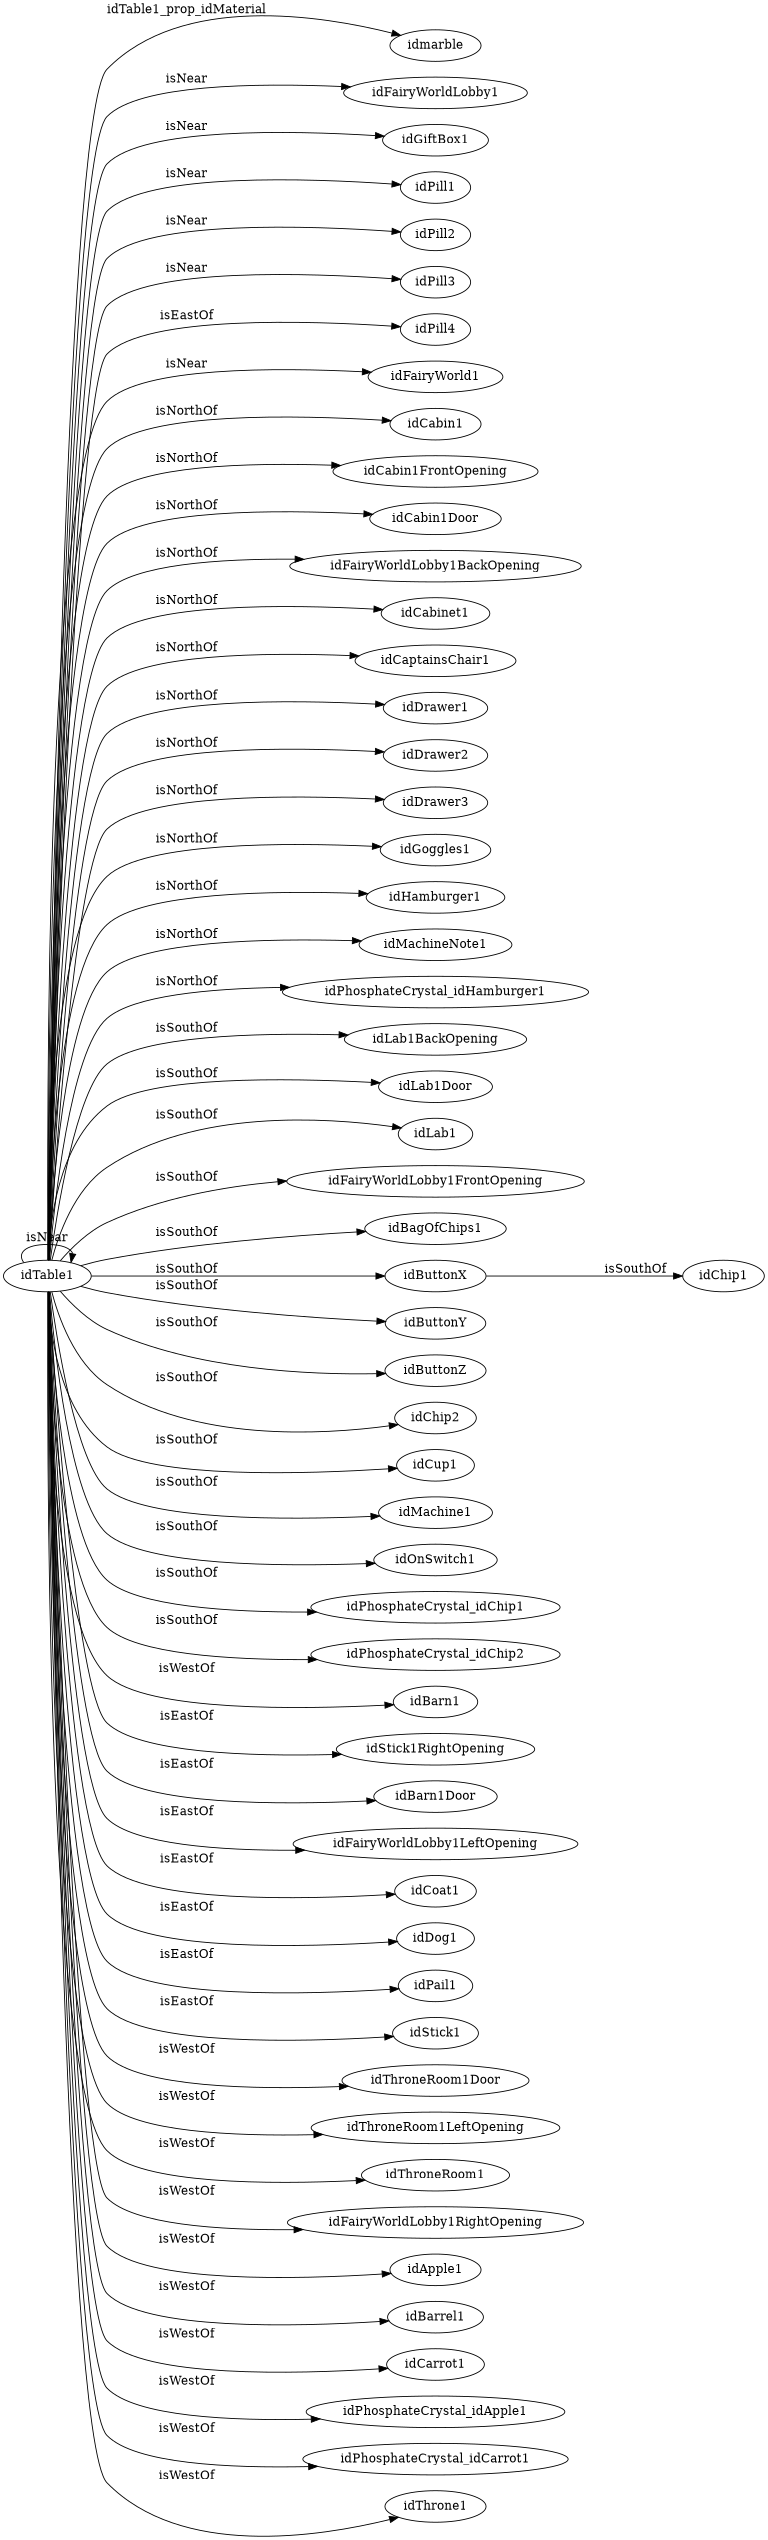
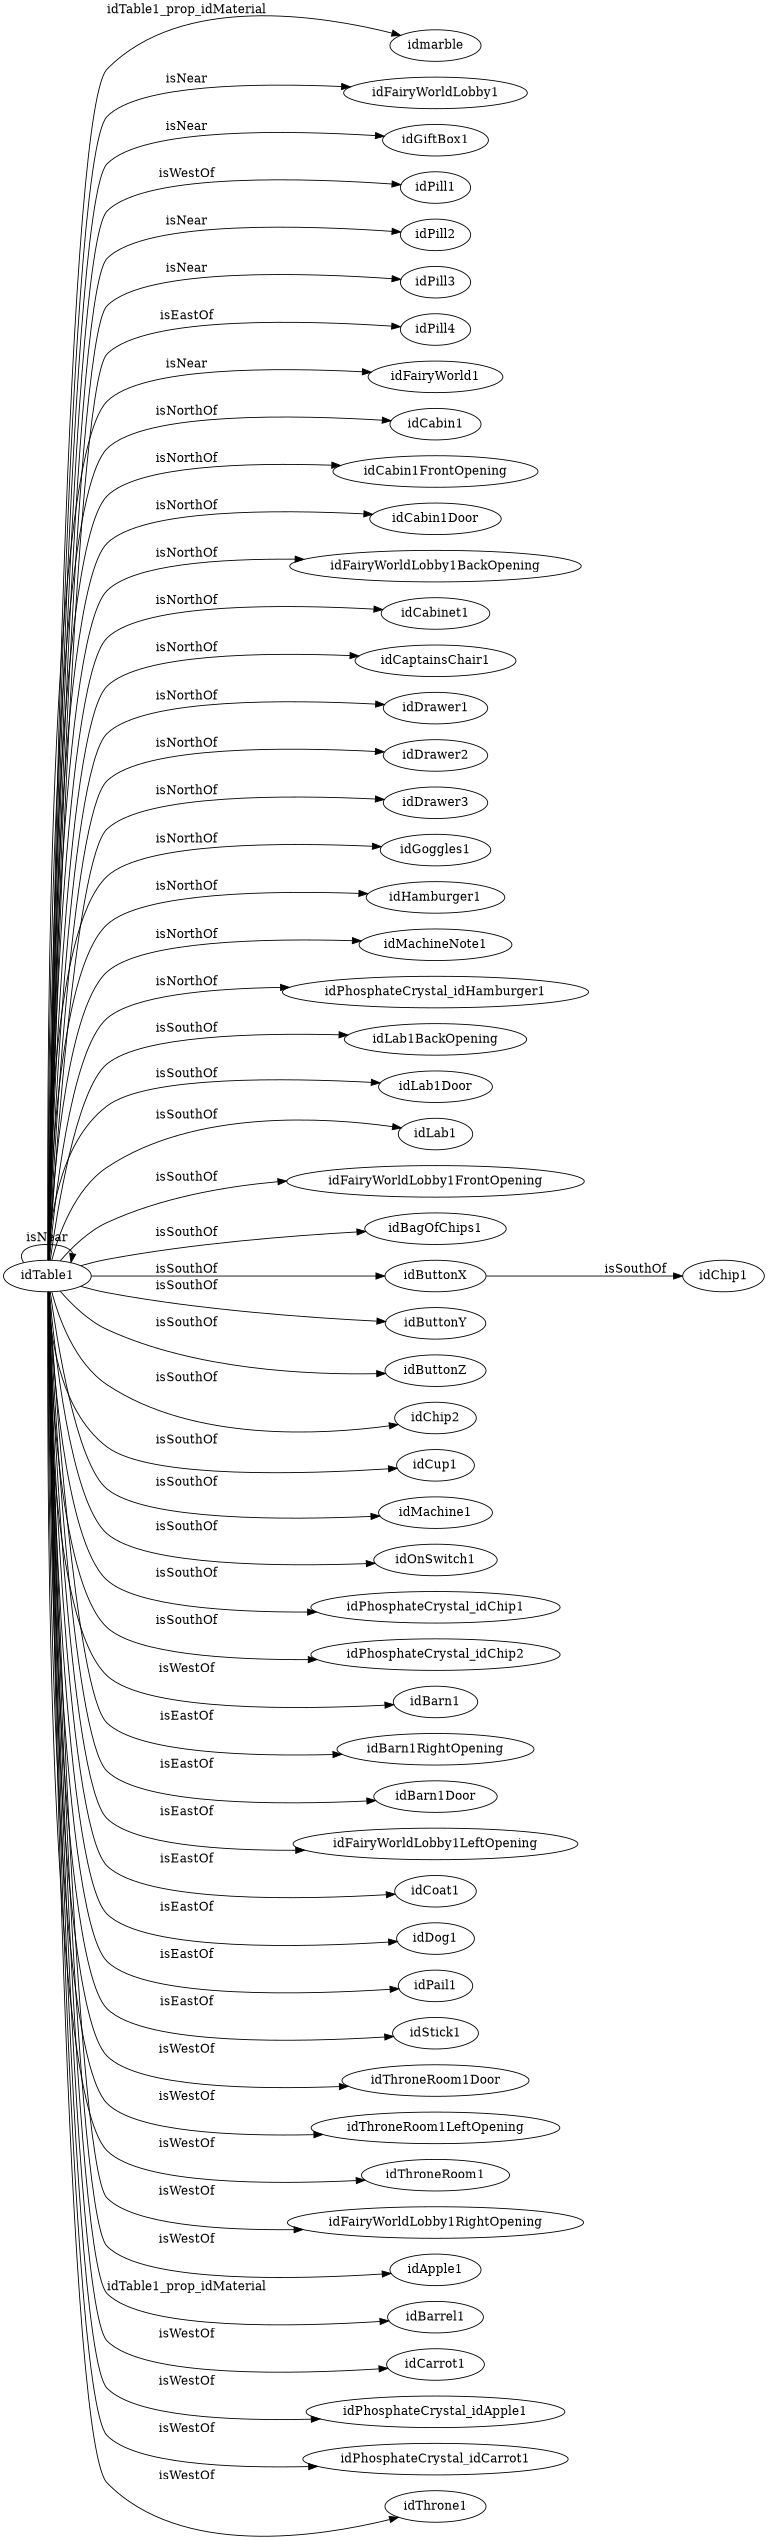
(187, 174) -> (187, 174)
(436, 1749) -> (436, 1749)
(187, 2287) -> (187, 2287)
